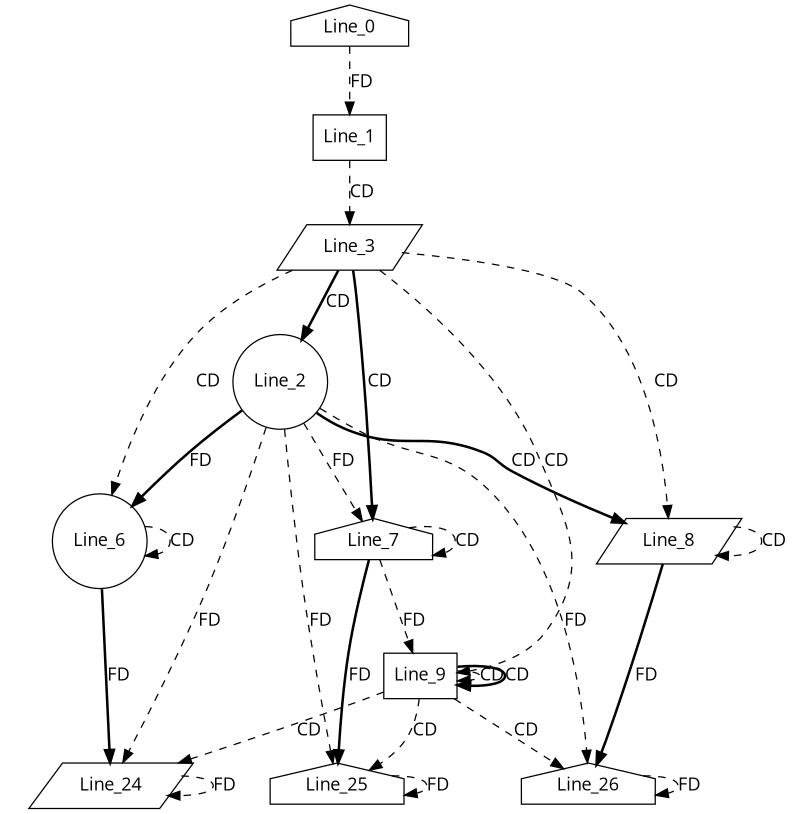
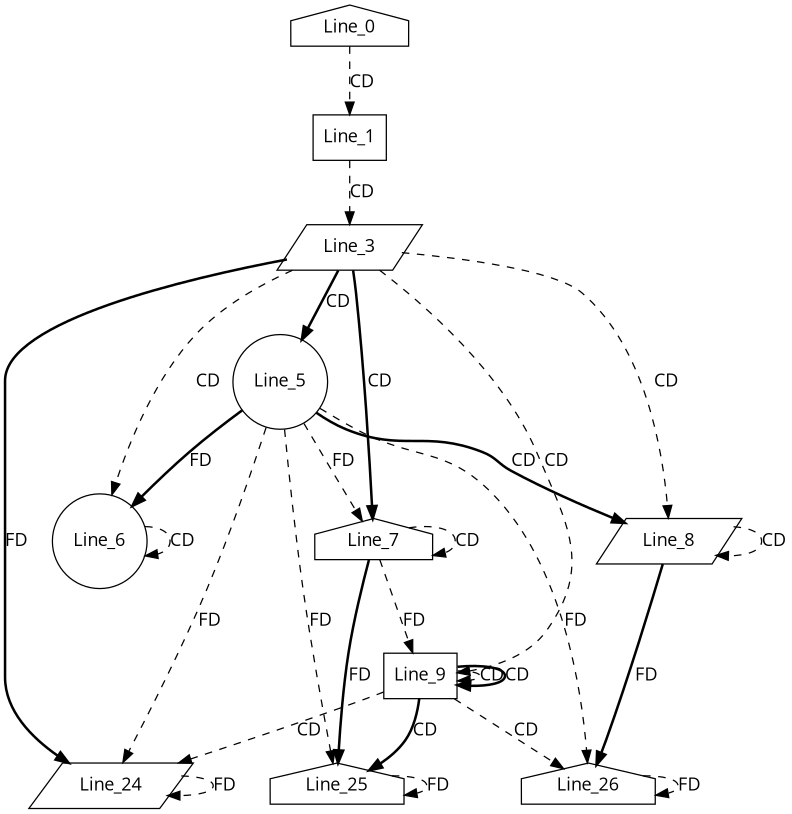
(362, 83) -> (362, 83)
(280, 382) -> (280, 382)
(106, 669) -> (5, 419)
(408, 736) -> (408, 736)
